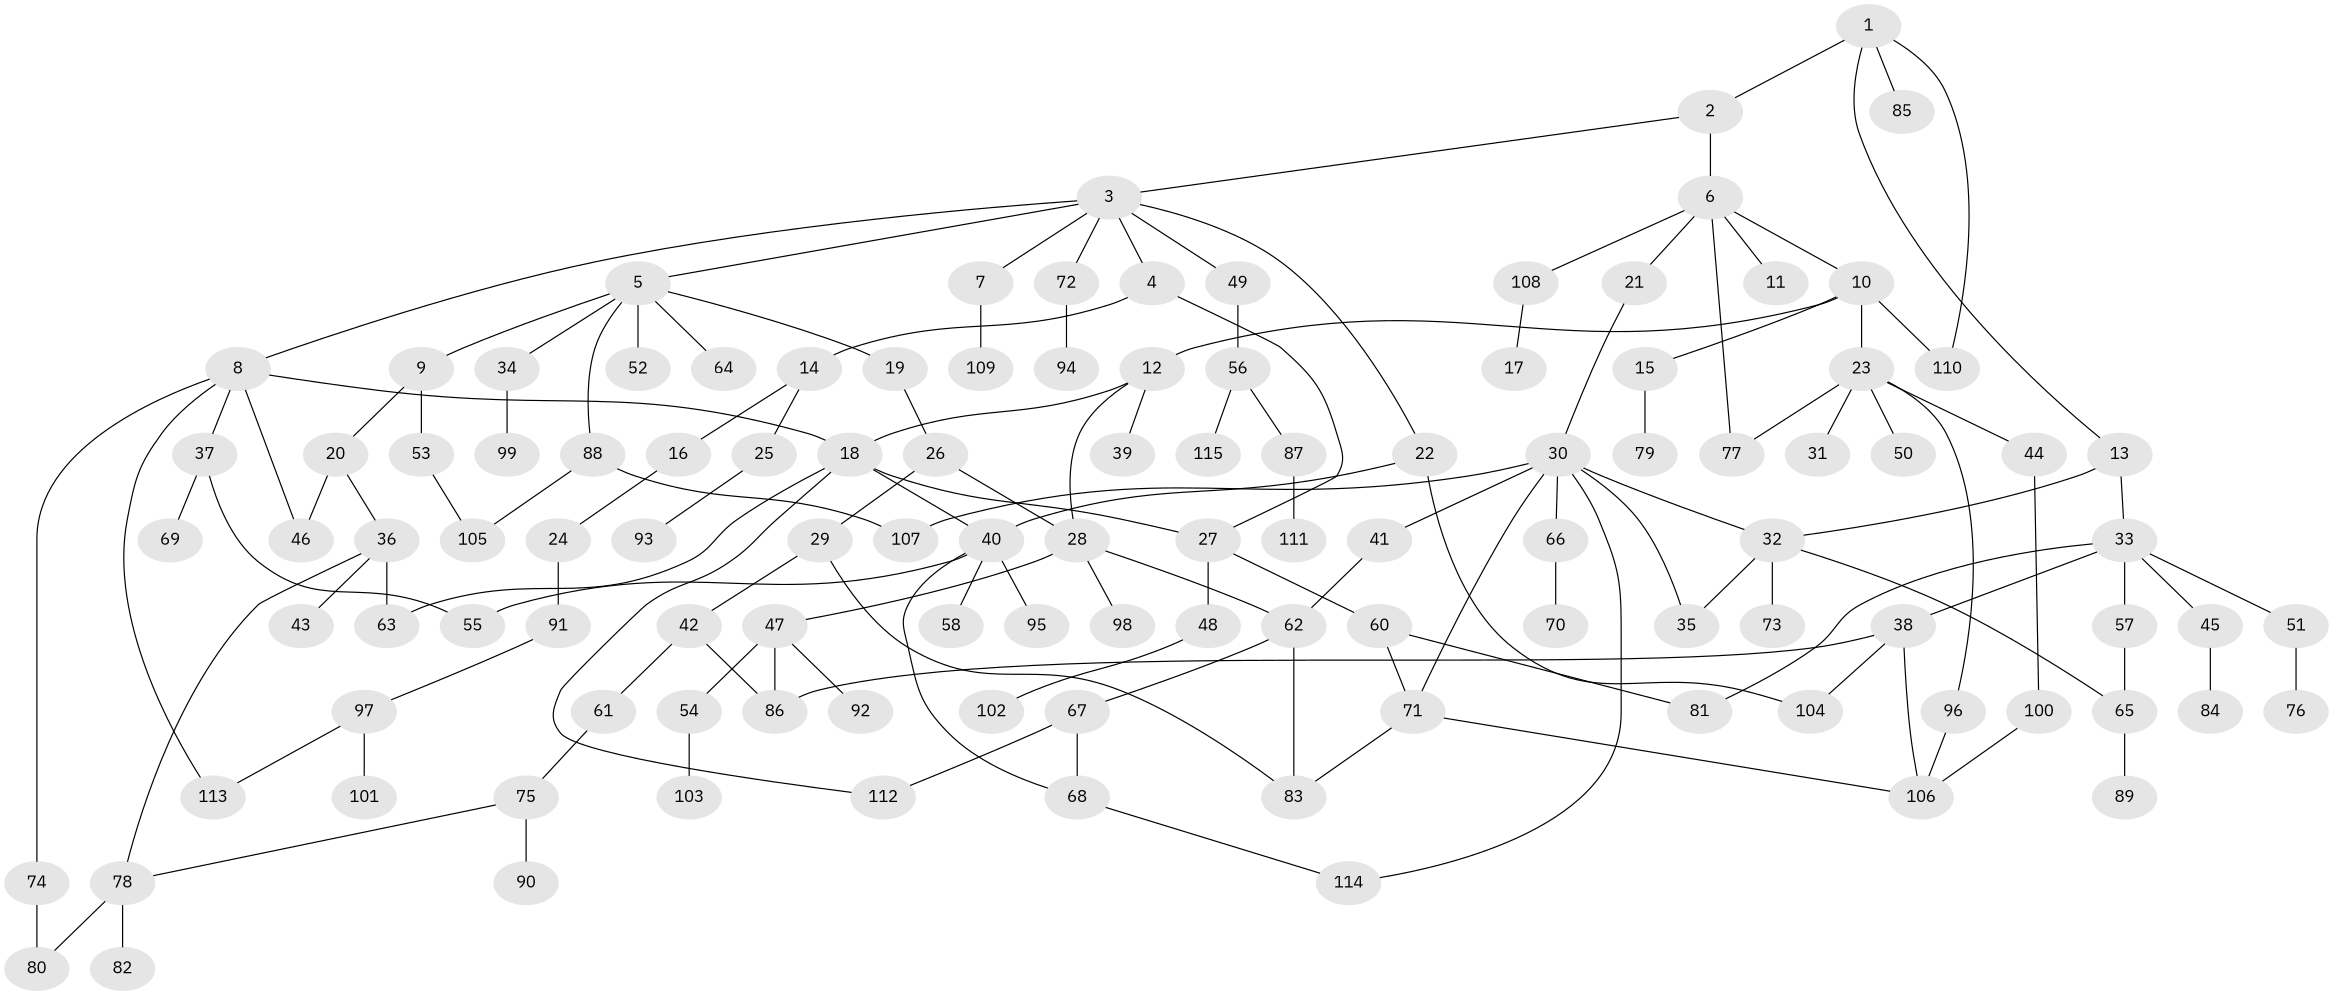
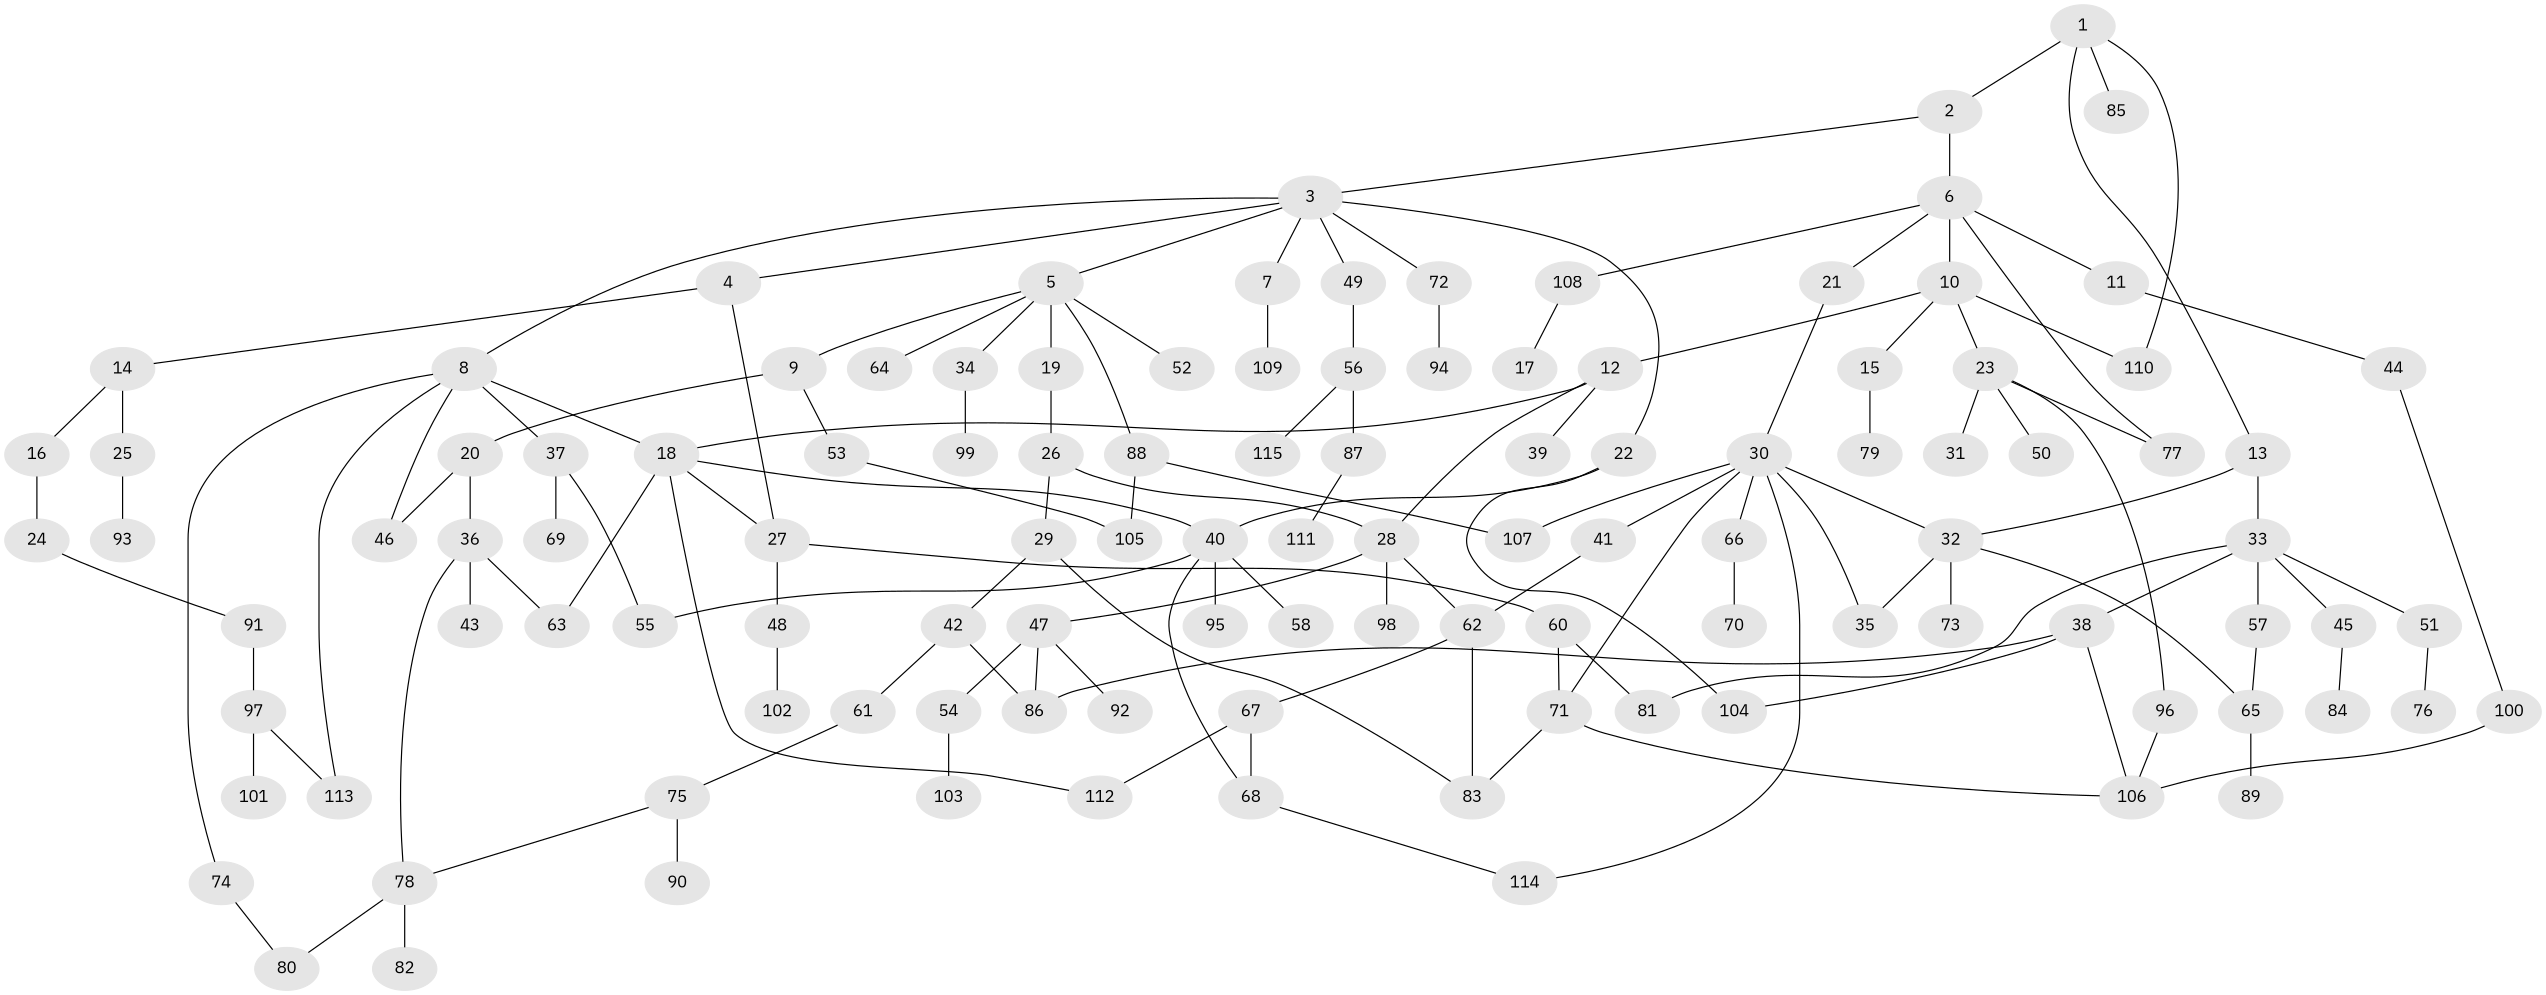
(1948, 412) -> (2255, 326)
